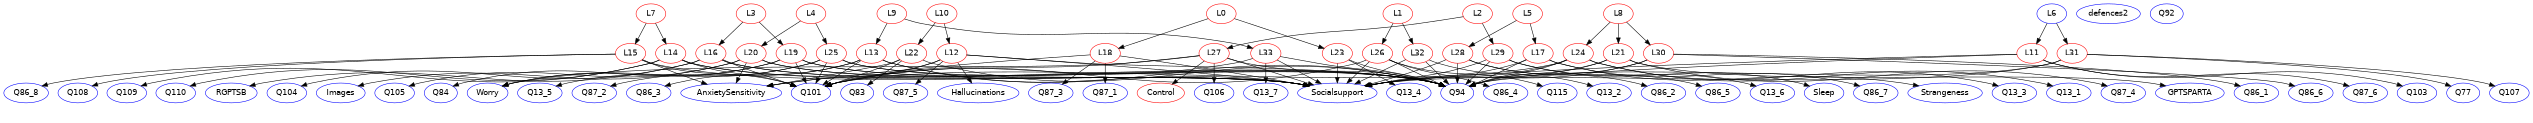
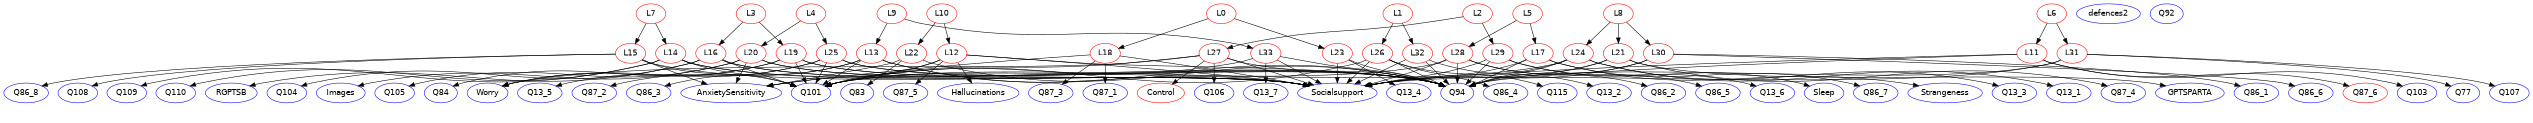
(2052, 14) -> (2052, 14)
(866, 73) -> (1139, 75)
(2365, 93) -> (2365, 93)
